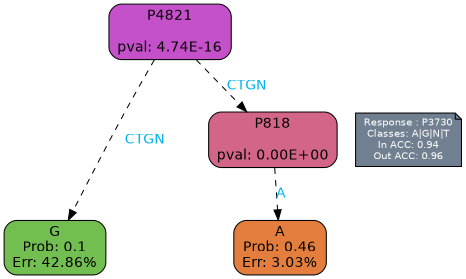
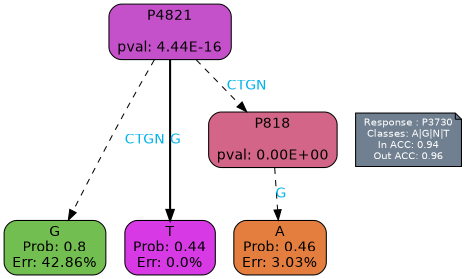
(170, 32) -> (170, 32)
(281, 194) -> (281, 194)
(55, 248) -> (55, 248)
none -> (170, 248)
